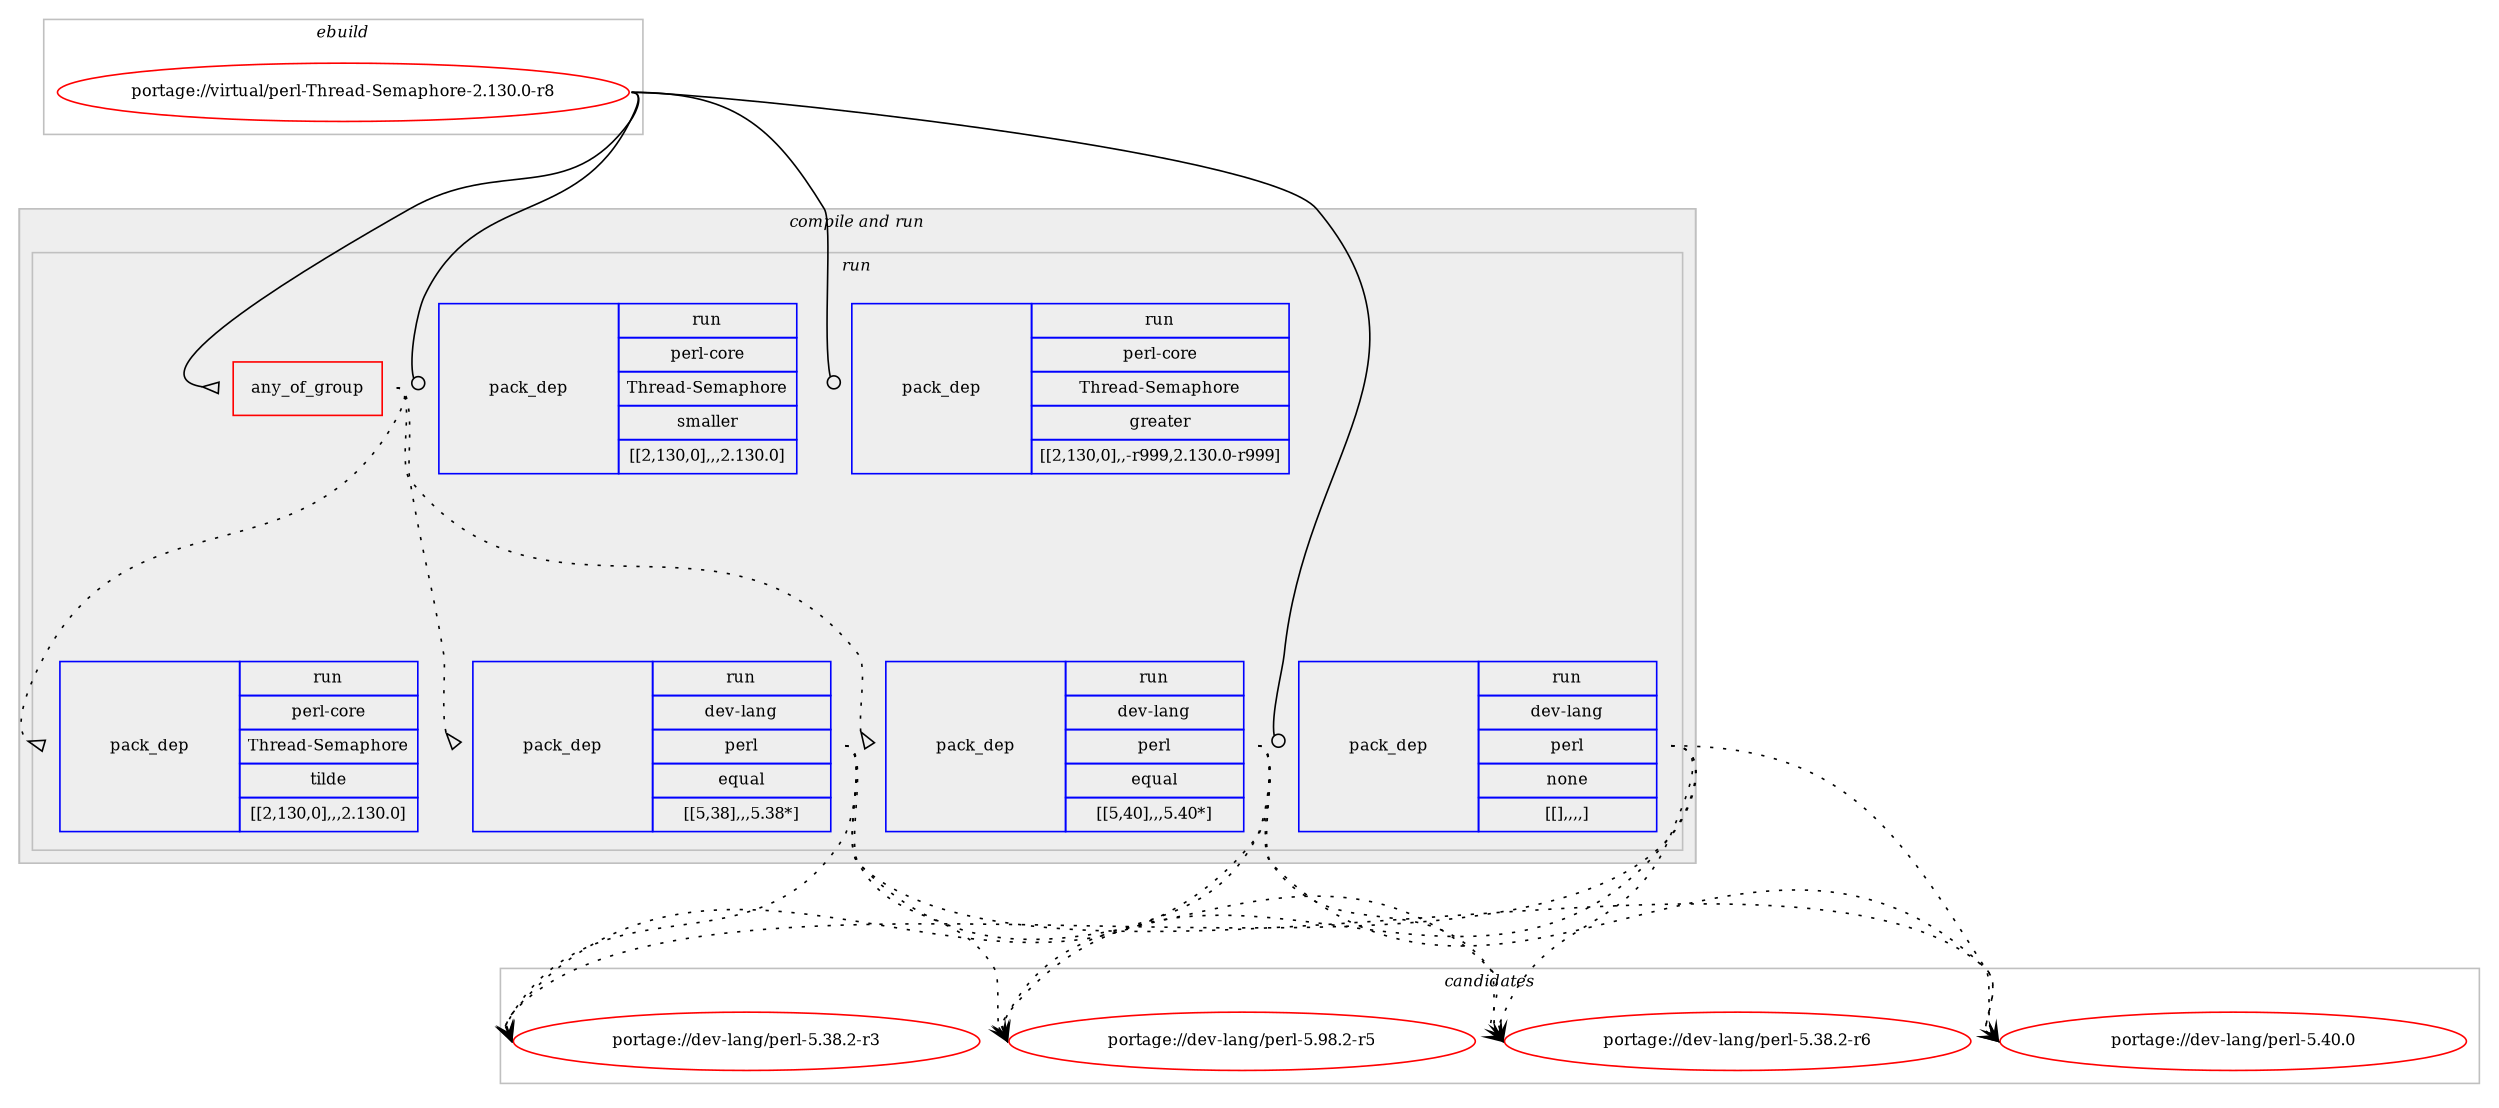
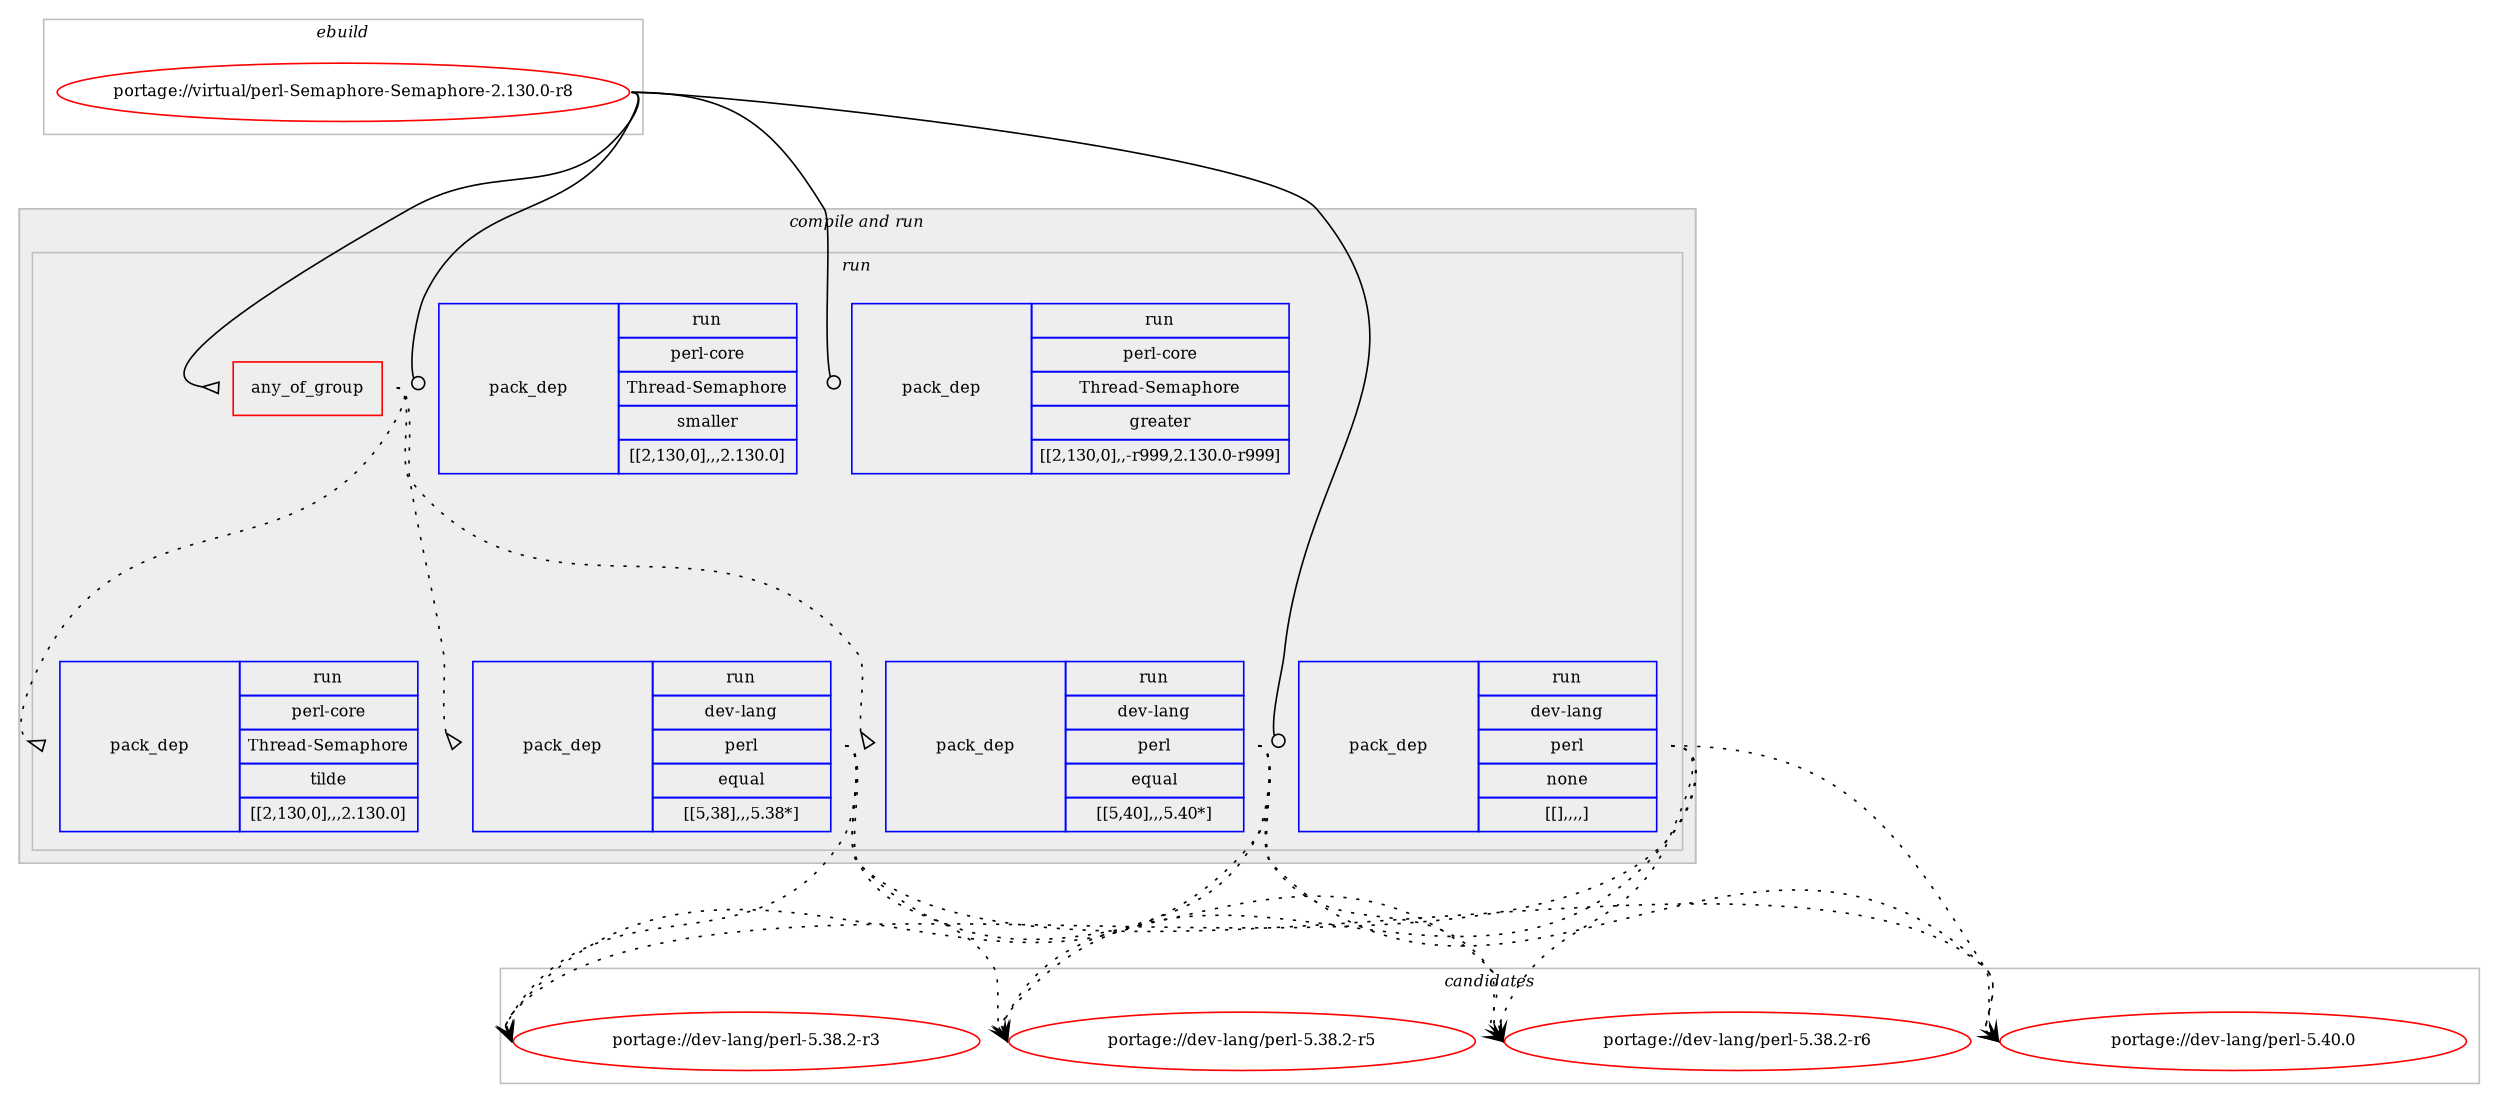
(343, 92) -> (343, 92)
(1242, 1041) -> (1242, 1041)
